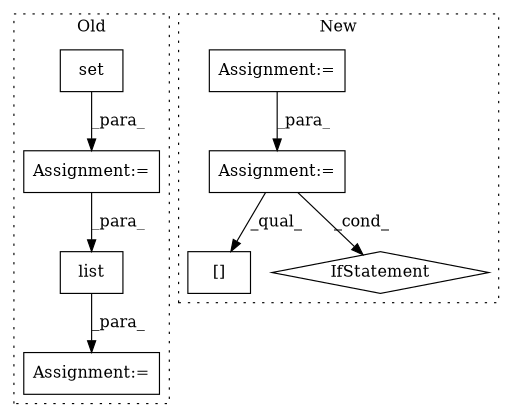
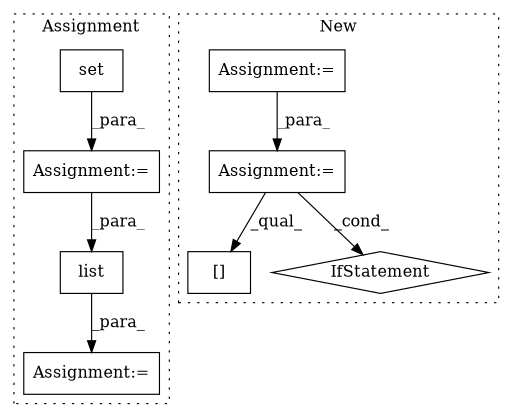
(92, 27) -> (92, 27)
